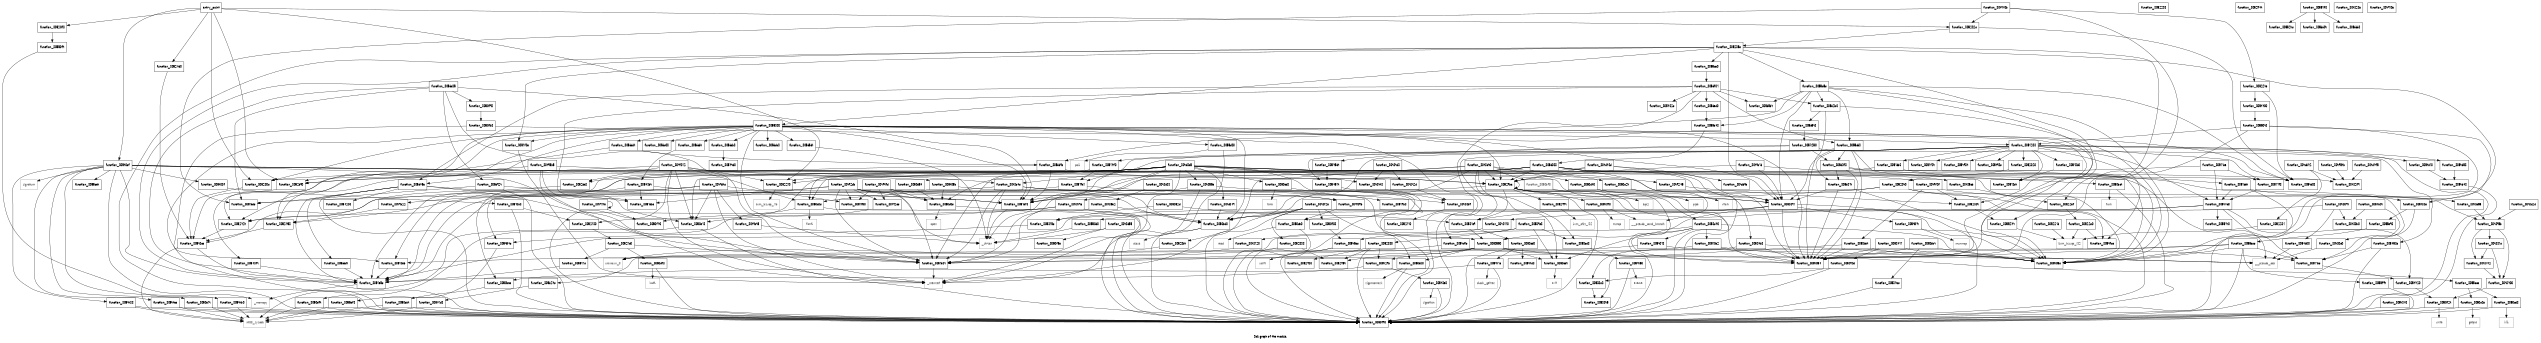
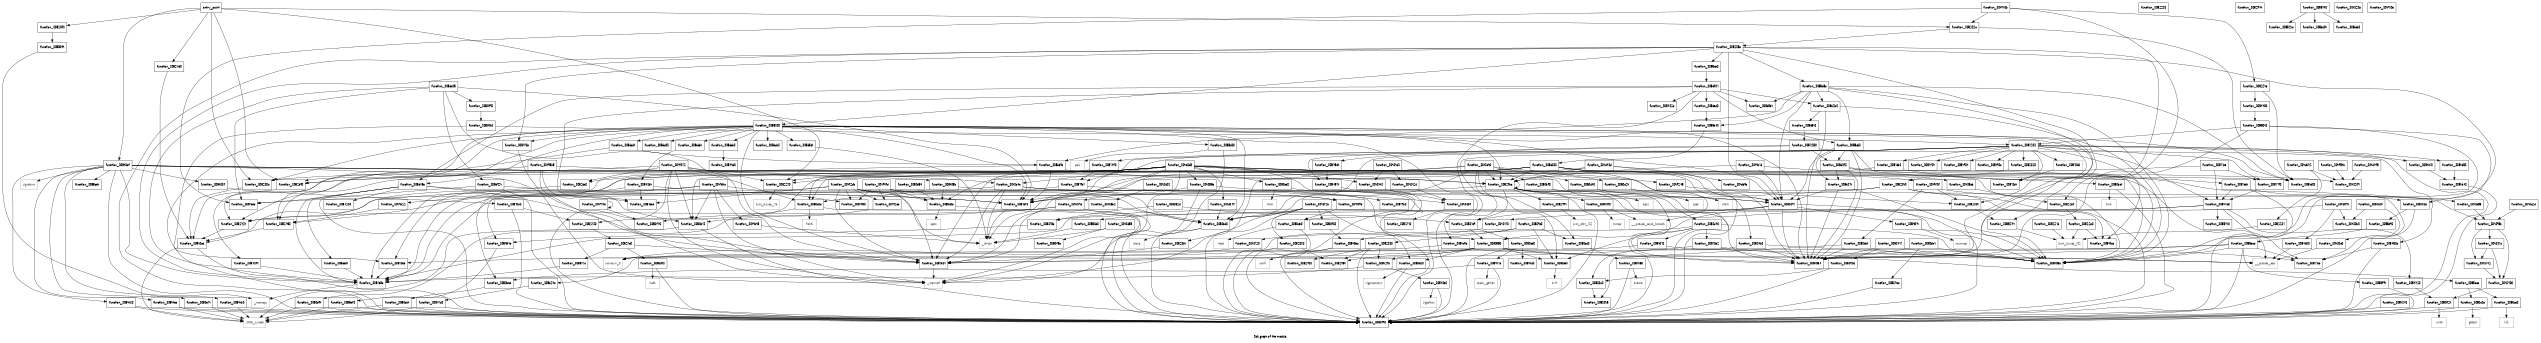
(1539, 185) -> (1539, 185)
(2357, 271) -> none
